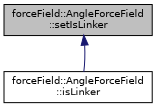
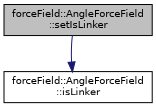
(85, 59) -> (71, 49)
